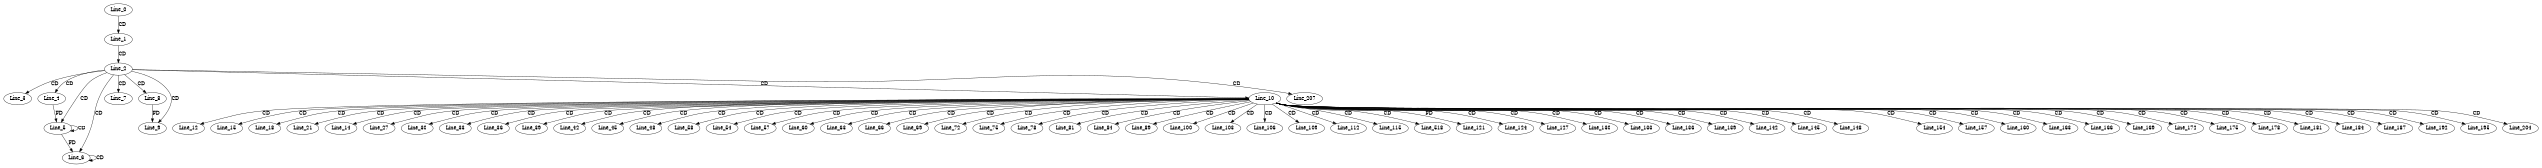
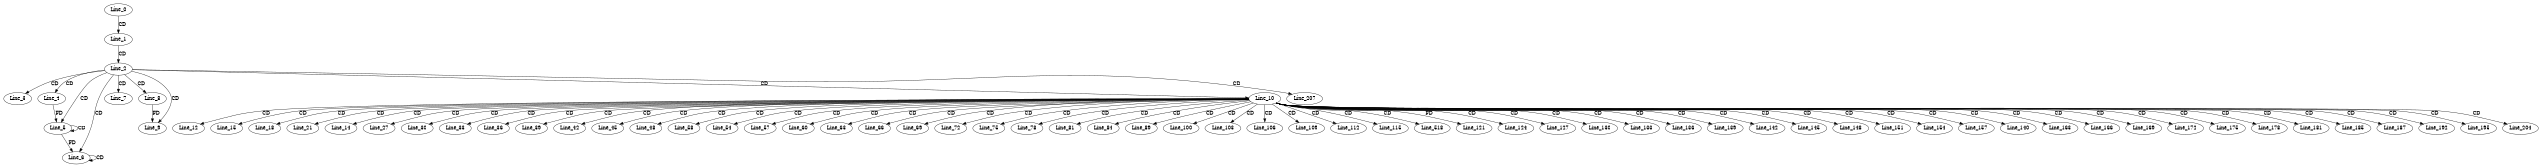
none -> (1893, 128)
(2018, 128) -> (2018, 128)
(2353, 128) -> (2353, 128)
